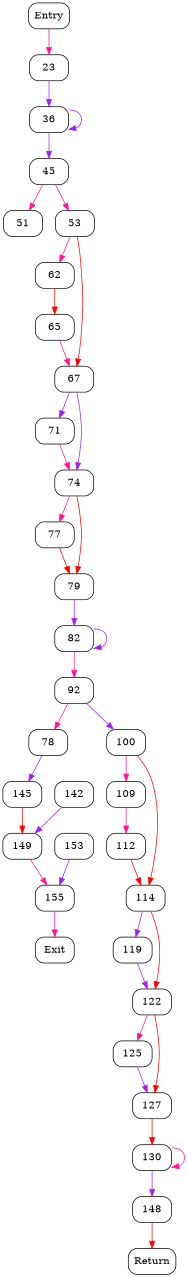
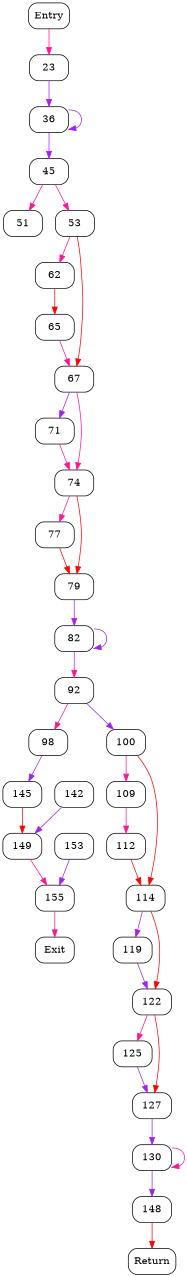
(81, 427) -> (81, 427)
(48, 742) -> (48, 742)
(152, 1128) -> (152, 1128)
